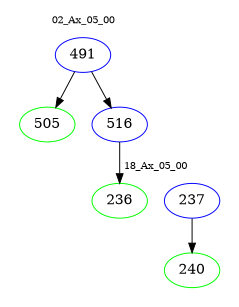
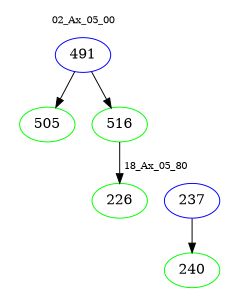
(120, 125) -> (120, 125)
(156, 167) -> (156, 167)
(120, 201) -> (120, 201)
